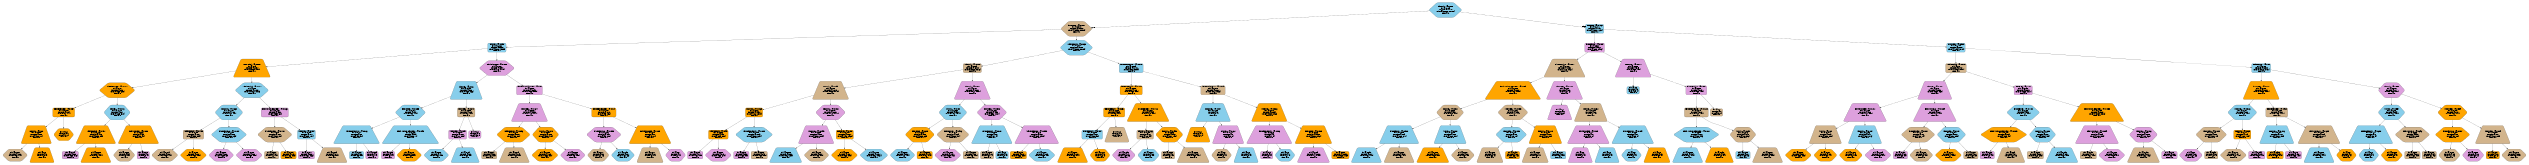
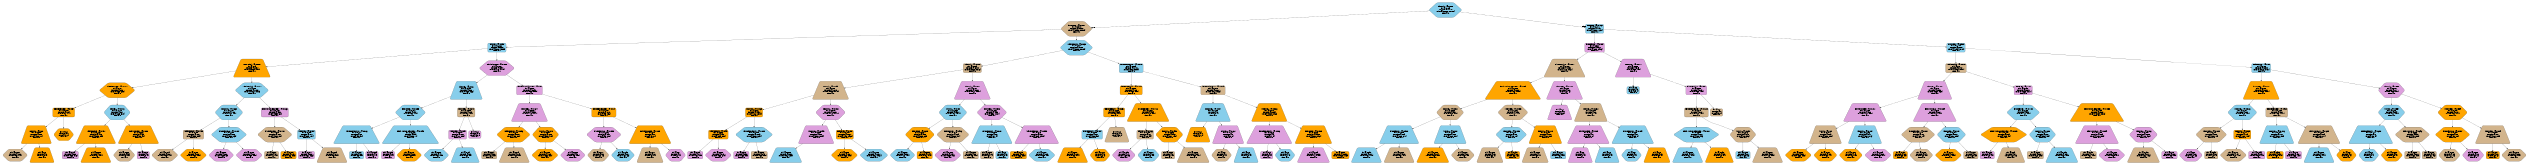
(816, 155) -> none
(1900, 155) -> (1900, 155)
